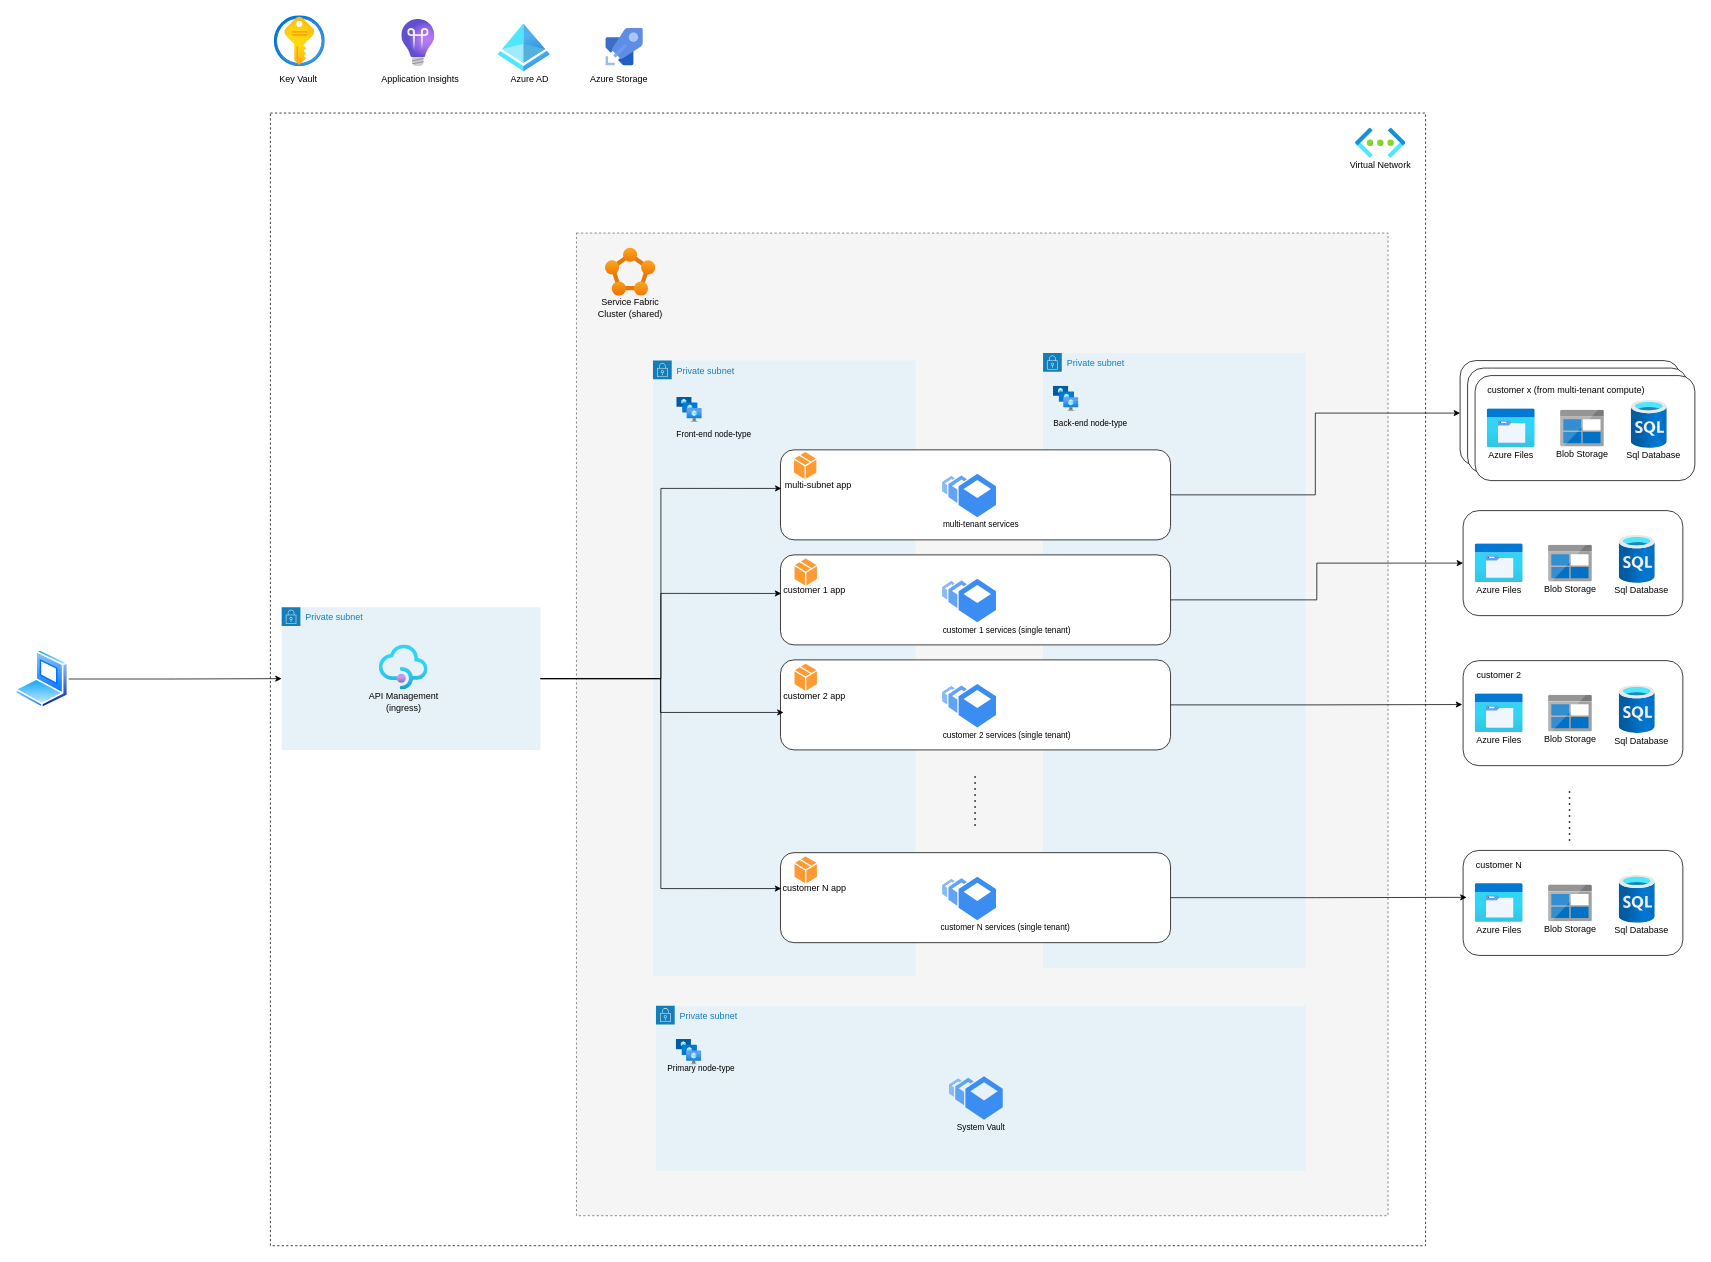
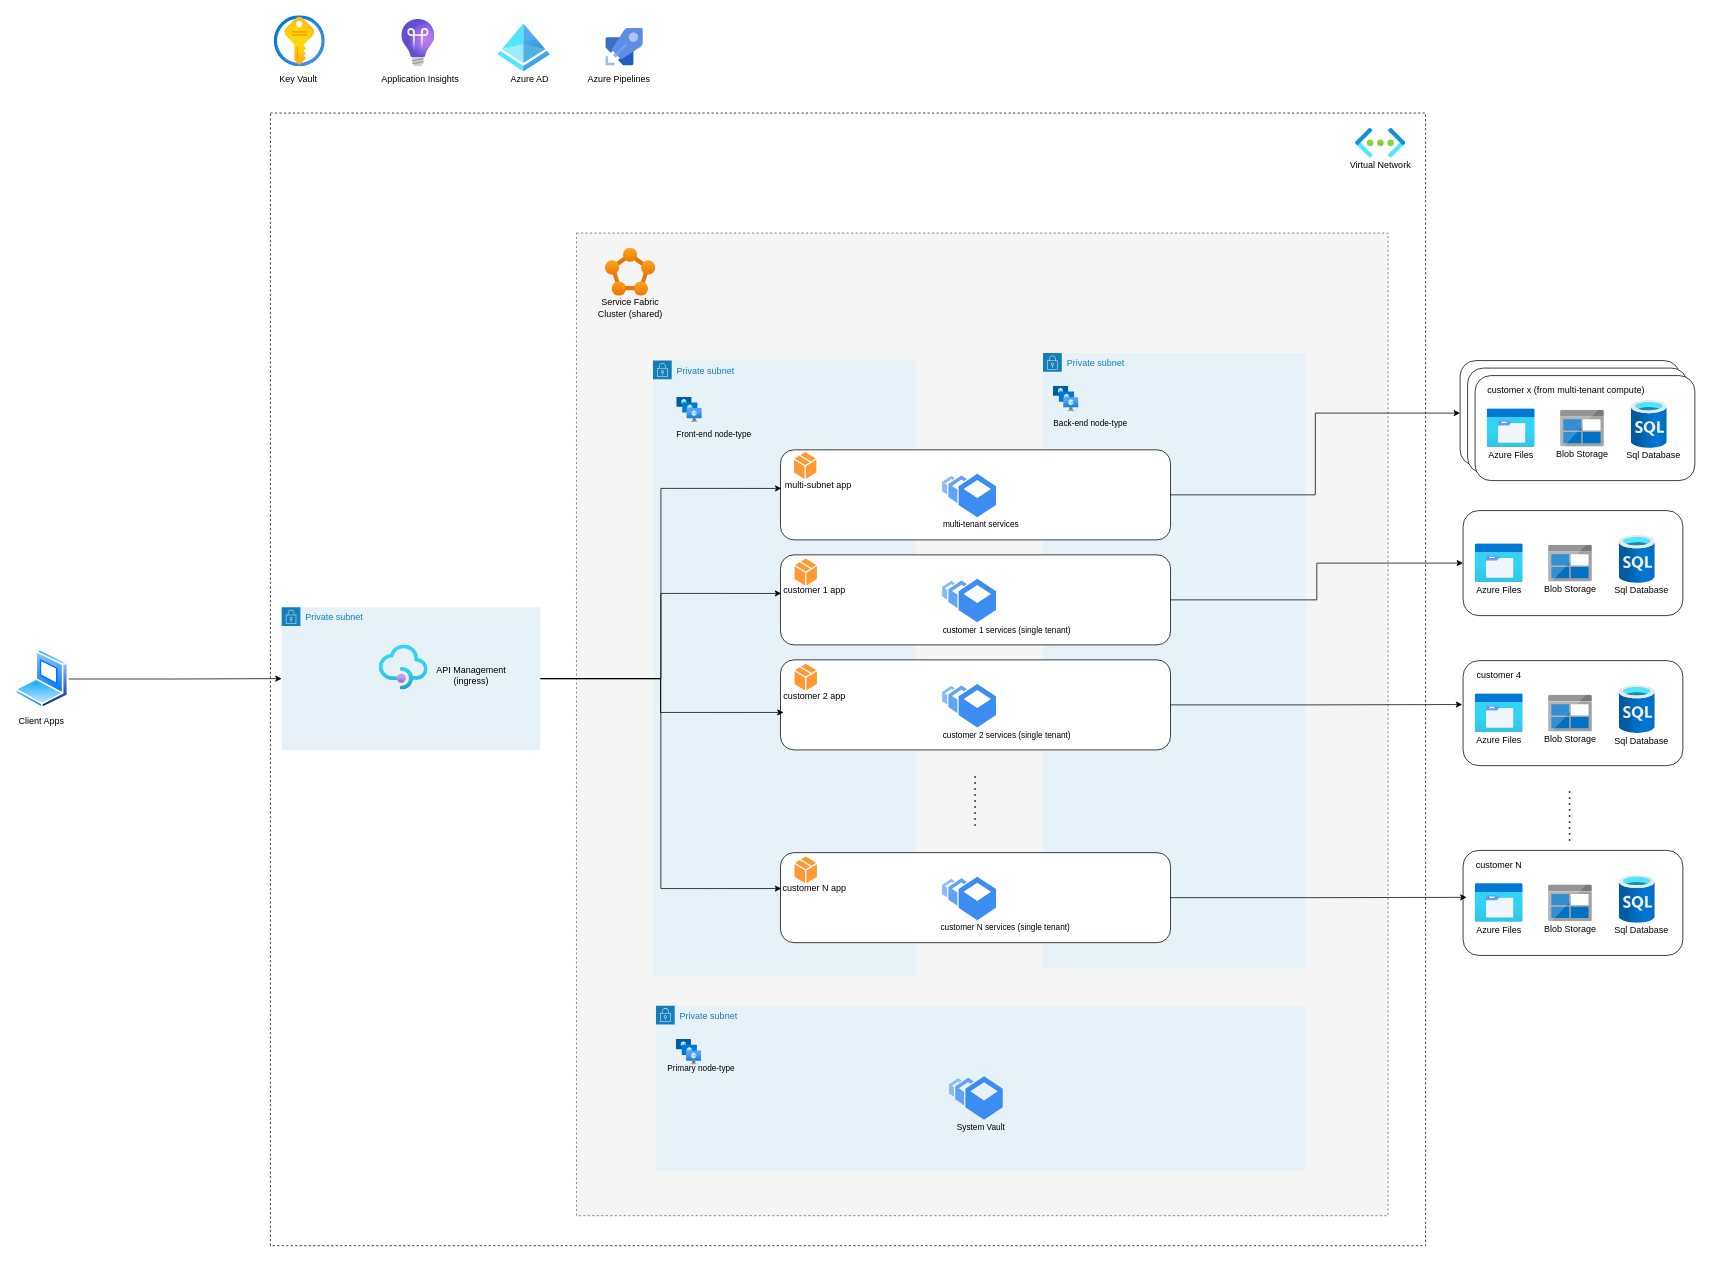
(619, 79) -> (619, 79)
(1499, 675) -> (1499, 675)
(404, 702) -> (471, 675)
none -> (42, 721)
